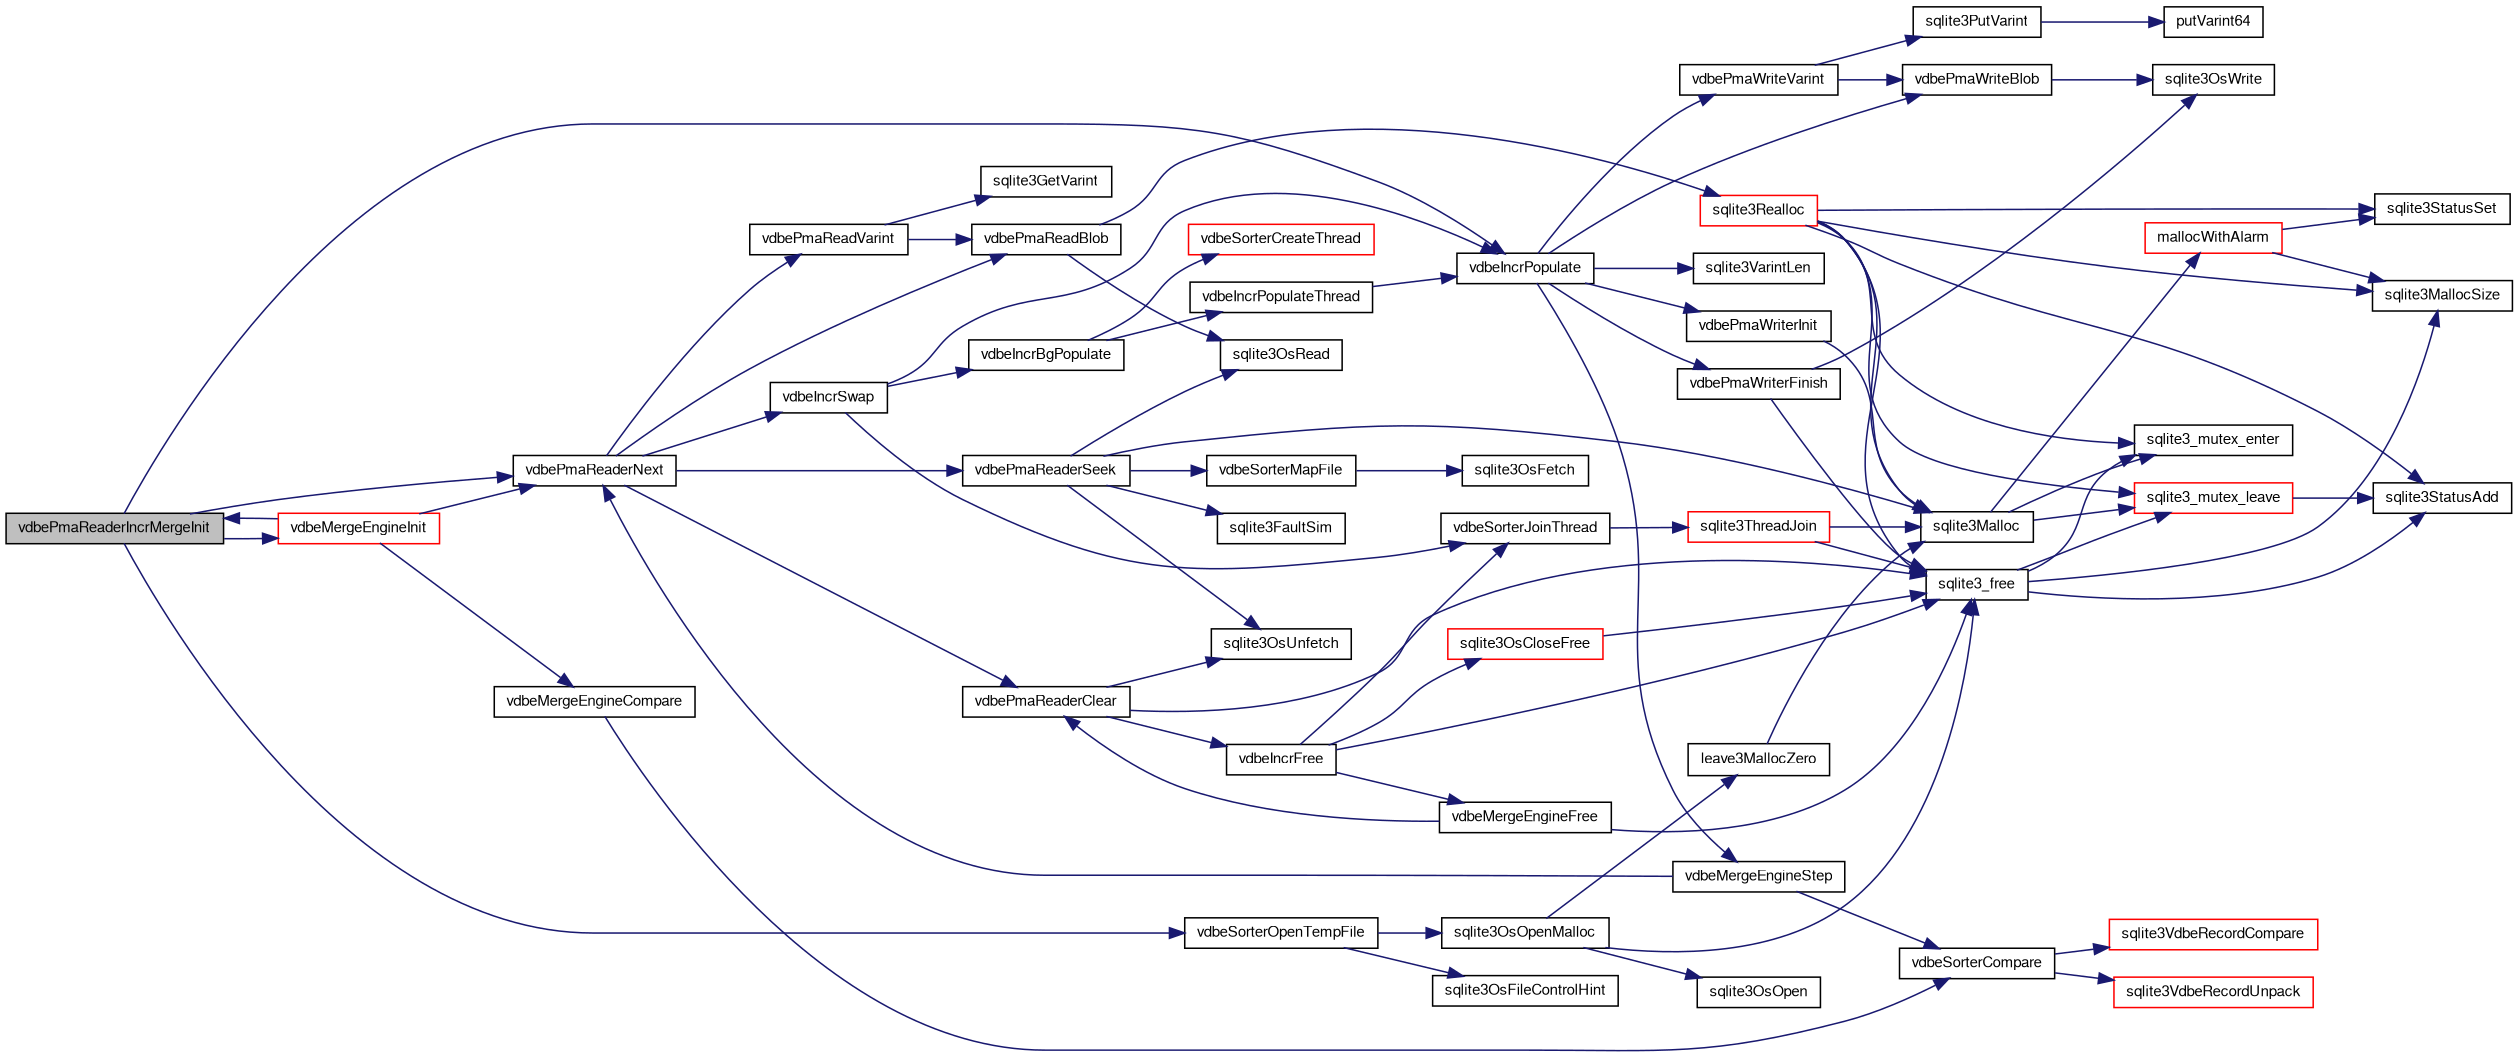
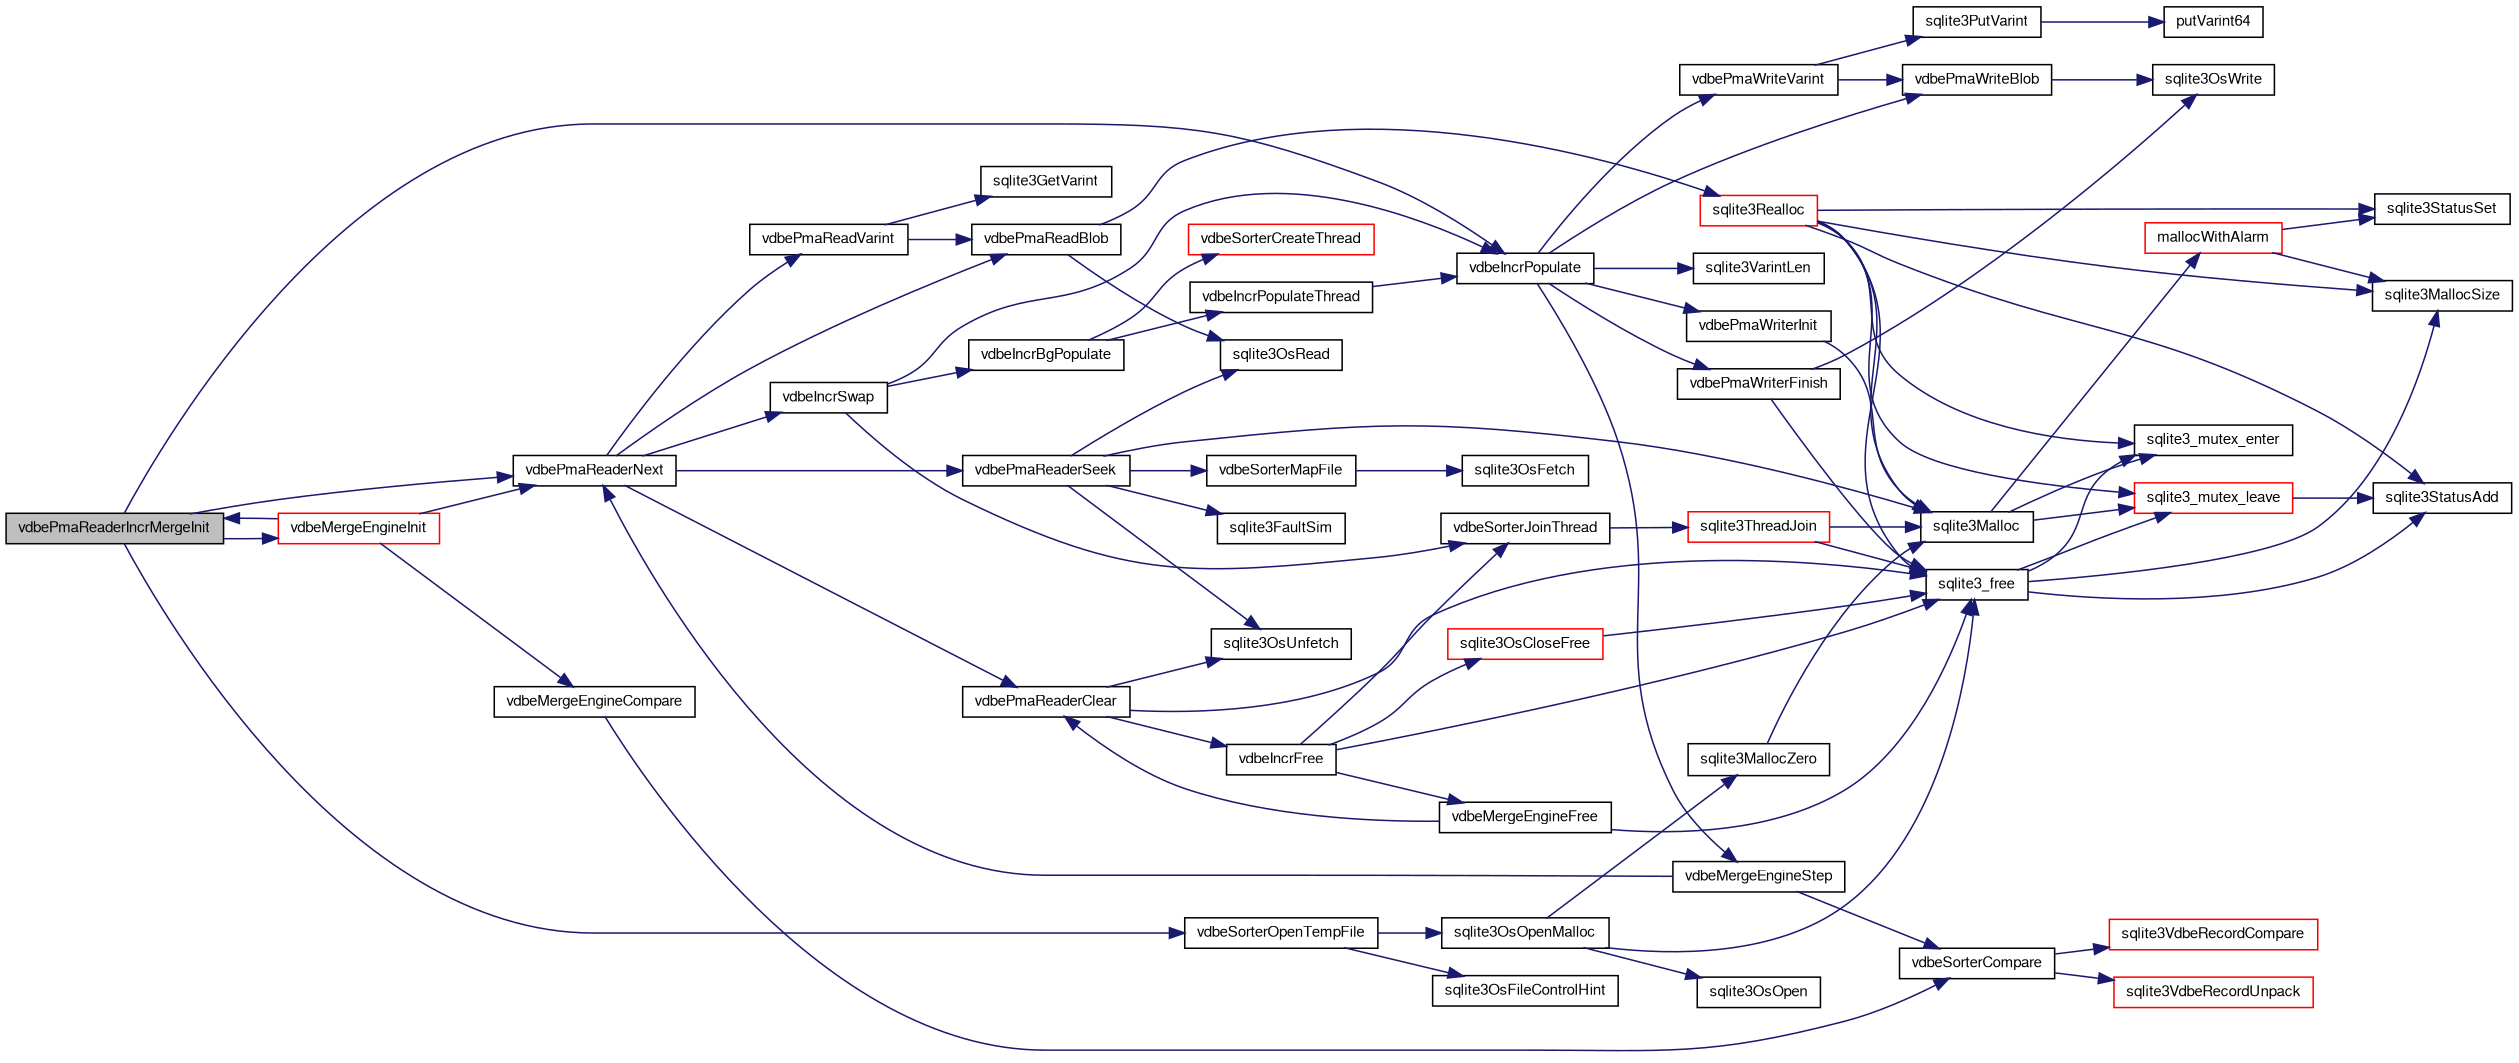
(1759, 760) -> (1759, 760)
